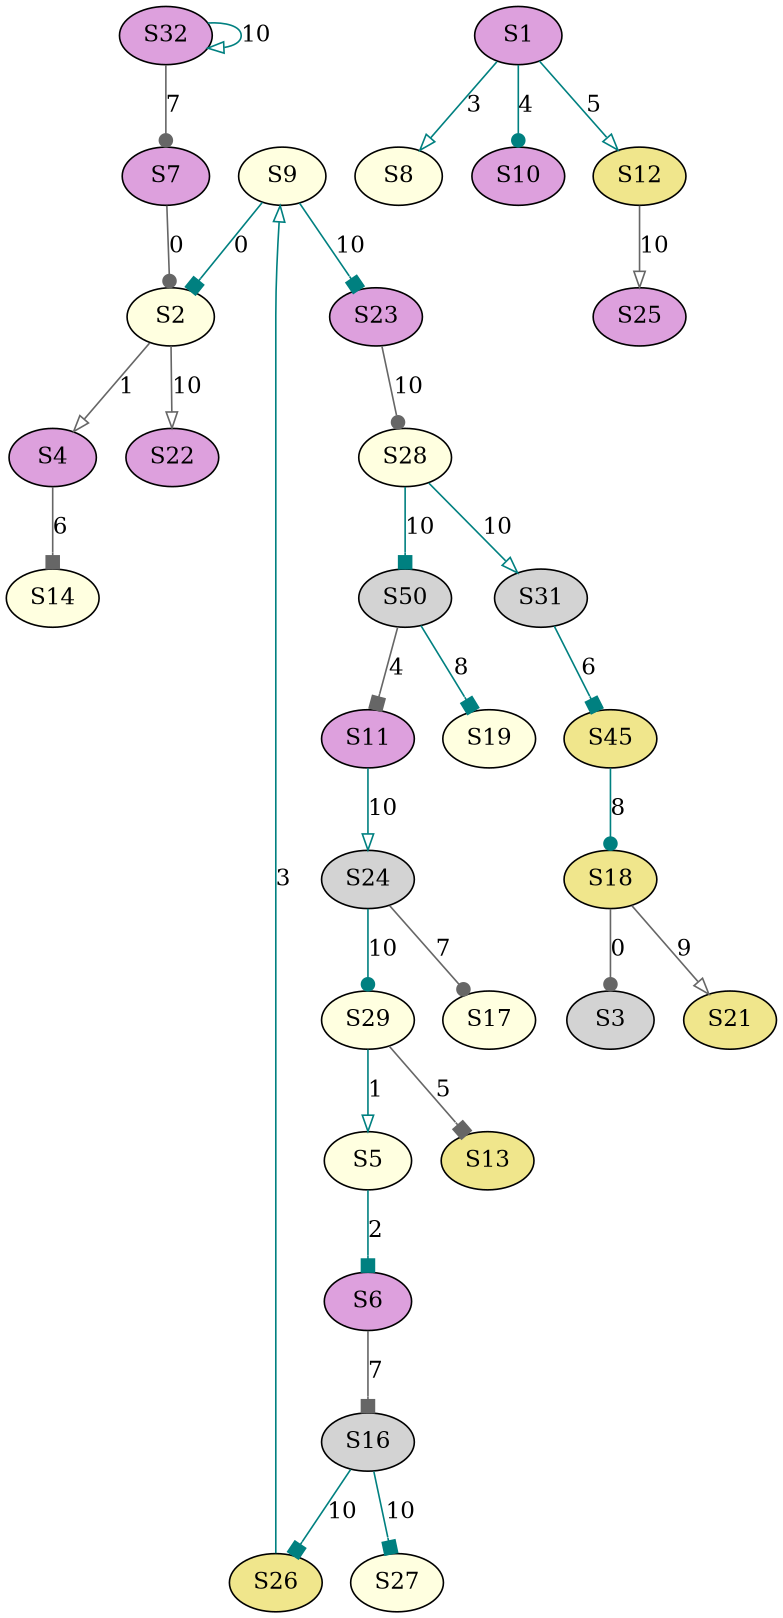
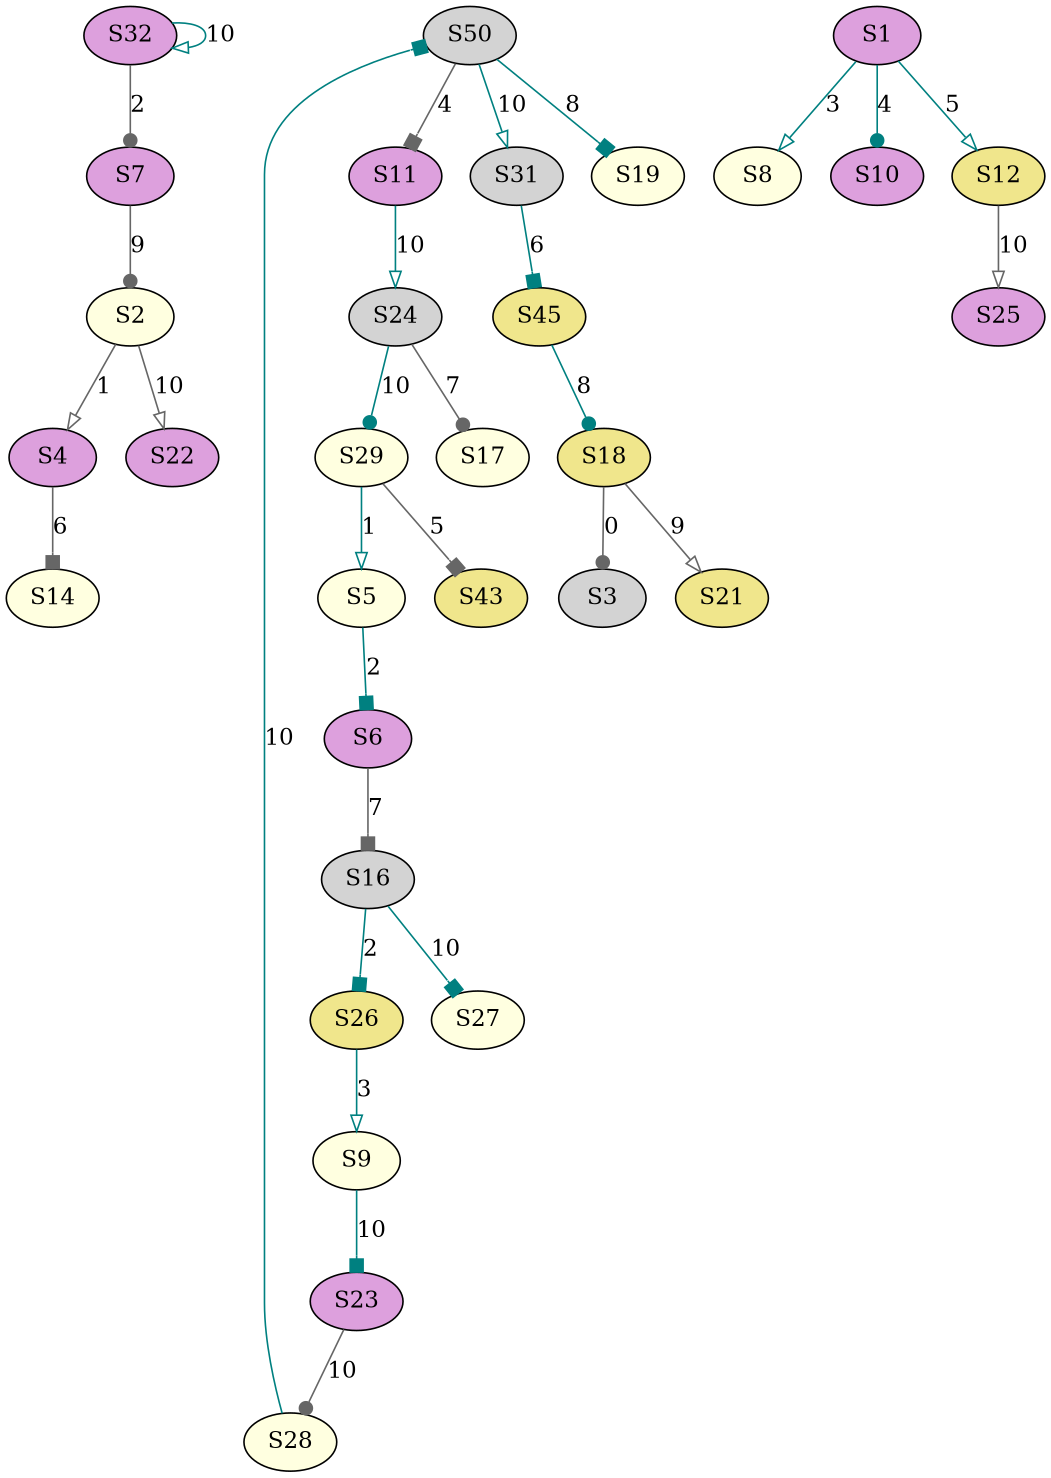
(174, 106) -> (138, 106)
(232, 240) -> none
(177, 247) -> (138, 247)
(467, 522) -> (491, 98)
(488, 1161) -> (481, 598)
(343, 1512) -> (371, 950)
